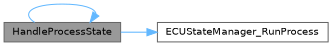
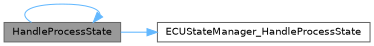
(243, 32) -> (264, 32)
